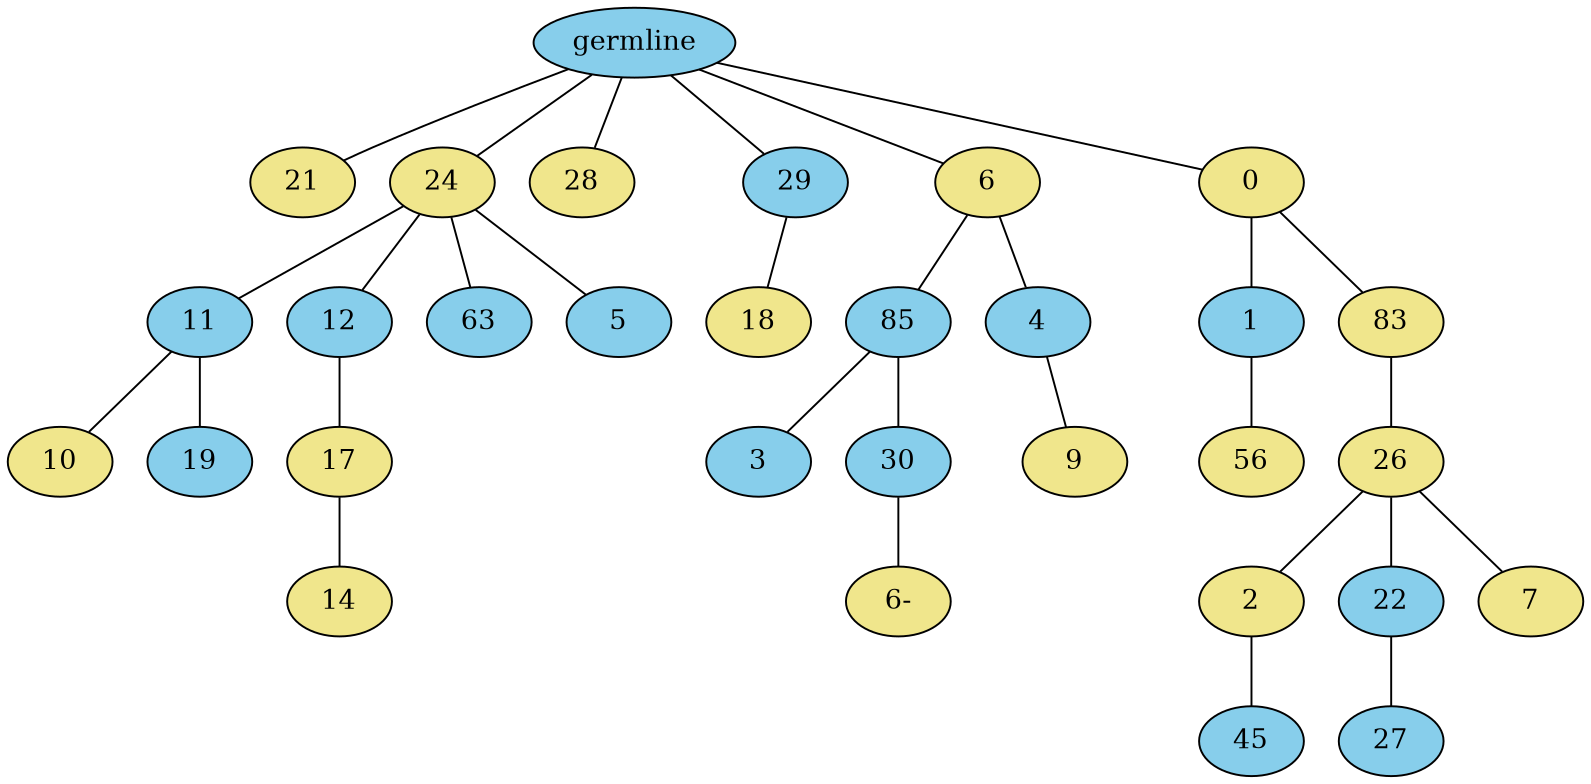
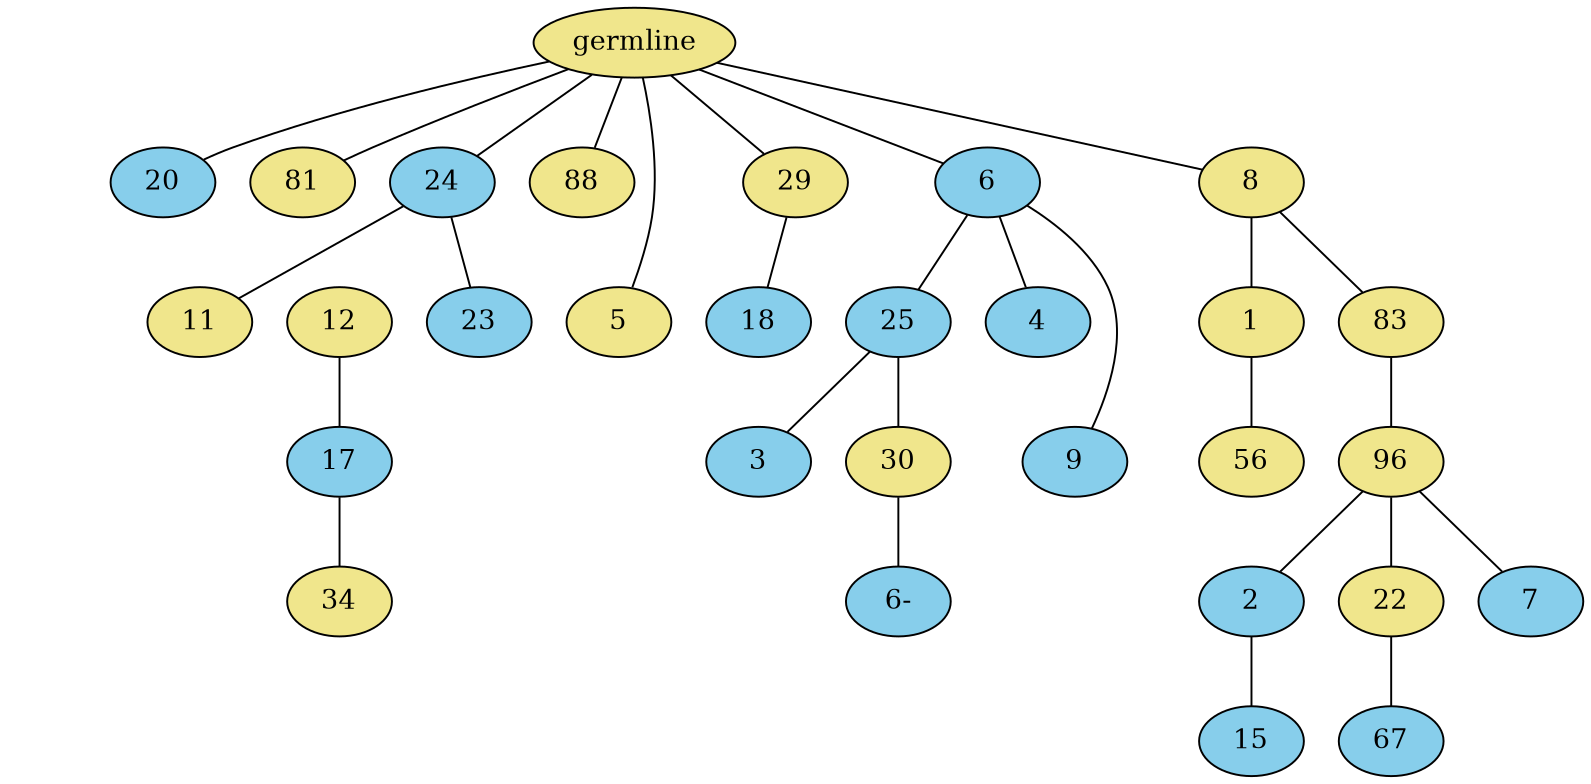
(634, 43) -> (634, 43)
none -> (163, 182)
(303, 182) -> (303, 182)
(442, 182) -> (442, 182)
(582, 182) -> (582, 182)
(796, 182) -> (796, 182)
(988, 182) -> (988, 182)
(1251, 182) -> (1251, 182)
(391, 252) -> none
(531, 252) -> (655, 184)
(200, 322) -> (200, 322)
(340, 322) -> (340, 322)
(479, 322) -> (479, 322)
(619, 322) -> (619, 322)
(759, 322) -> (759, 322)
(898, 322) -> (898, 322)
(1251, 322) -> (1251, 322)
(1057, 392) -> (1113, 301)
(60, 462) -> none
(200, 462) -> none
(340, 462) -> (340, 462)
(898, 462) -> (898, 462)
(1075, 462) -> (1075, 462)
(1391, 462) -> (1391, 462)
(340, 601) -> (340, 601)
(898, 601) -> (898, 601)
(1251, 601) -> (1251, 601)
(1391, 601) -> (1391, 601)
(1531, 601) -> (1531, 601)
(1251, 741) -> (1251, 741)
(1391, 741) -> (1391, 741)
